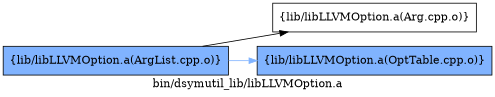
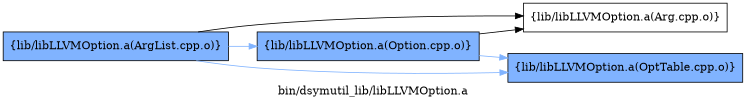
none -> (368, 46)
